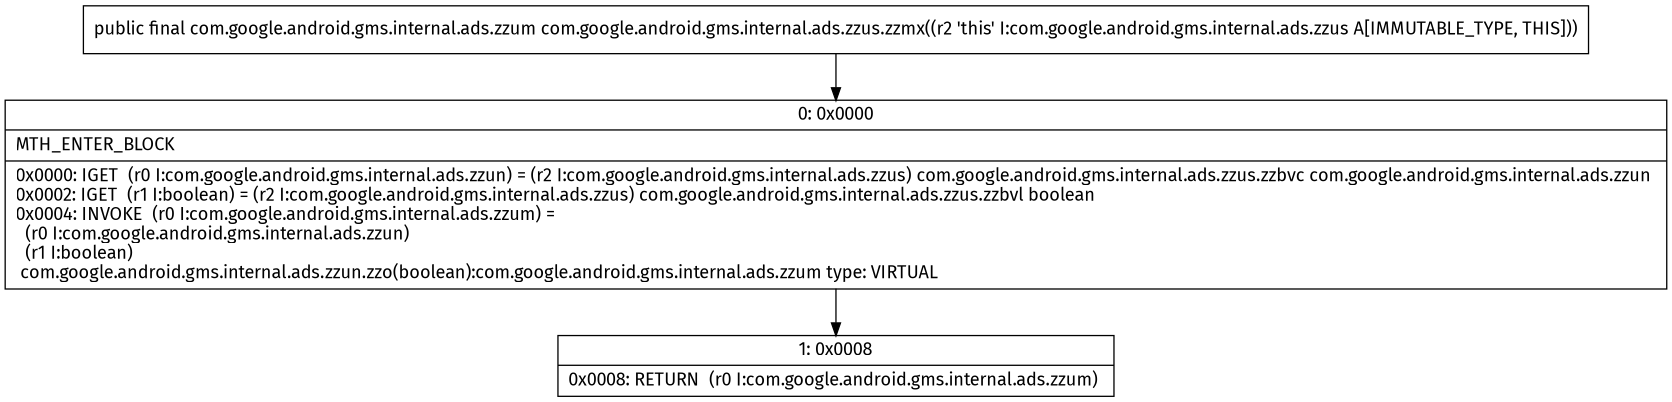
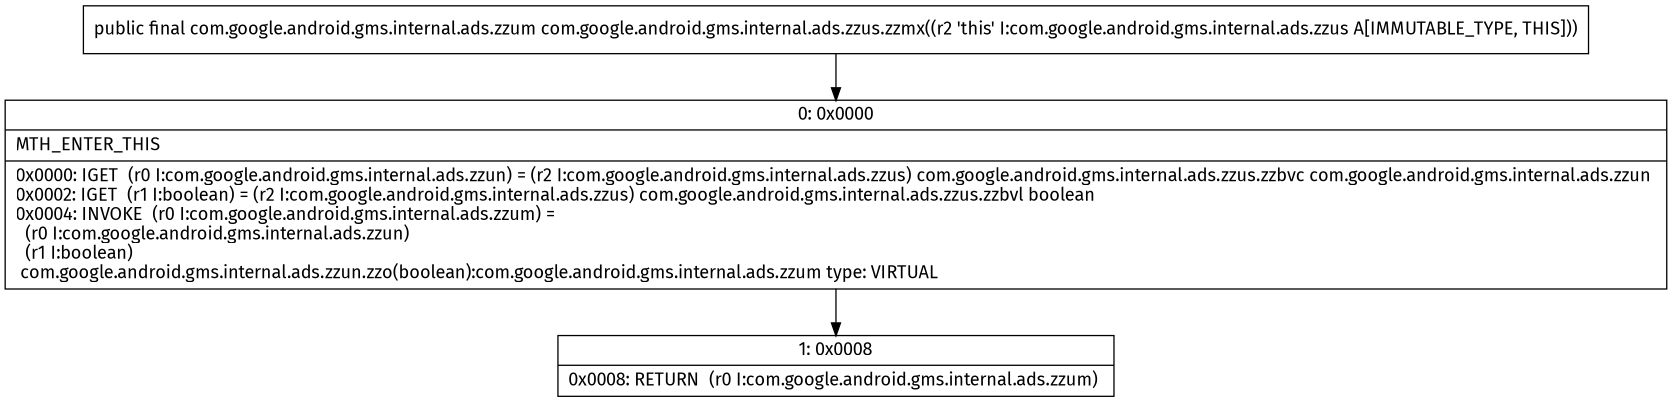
(96, 145) -> (88, 145)
